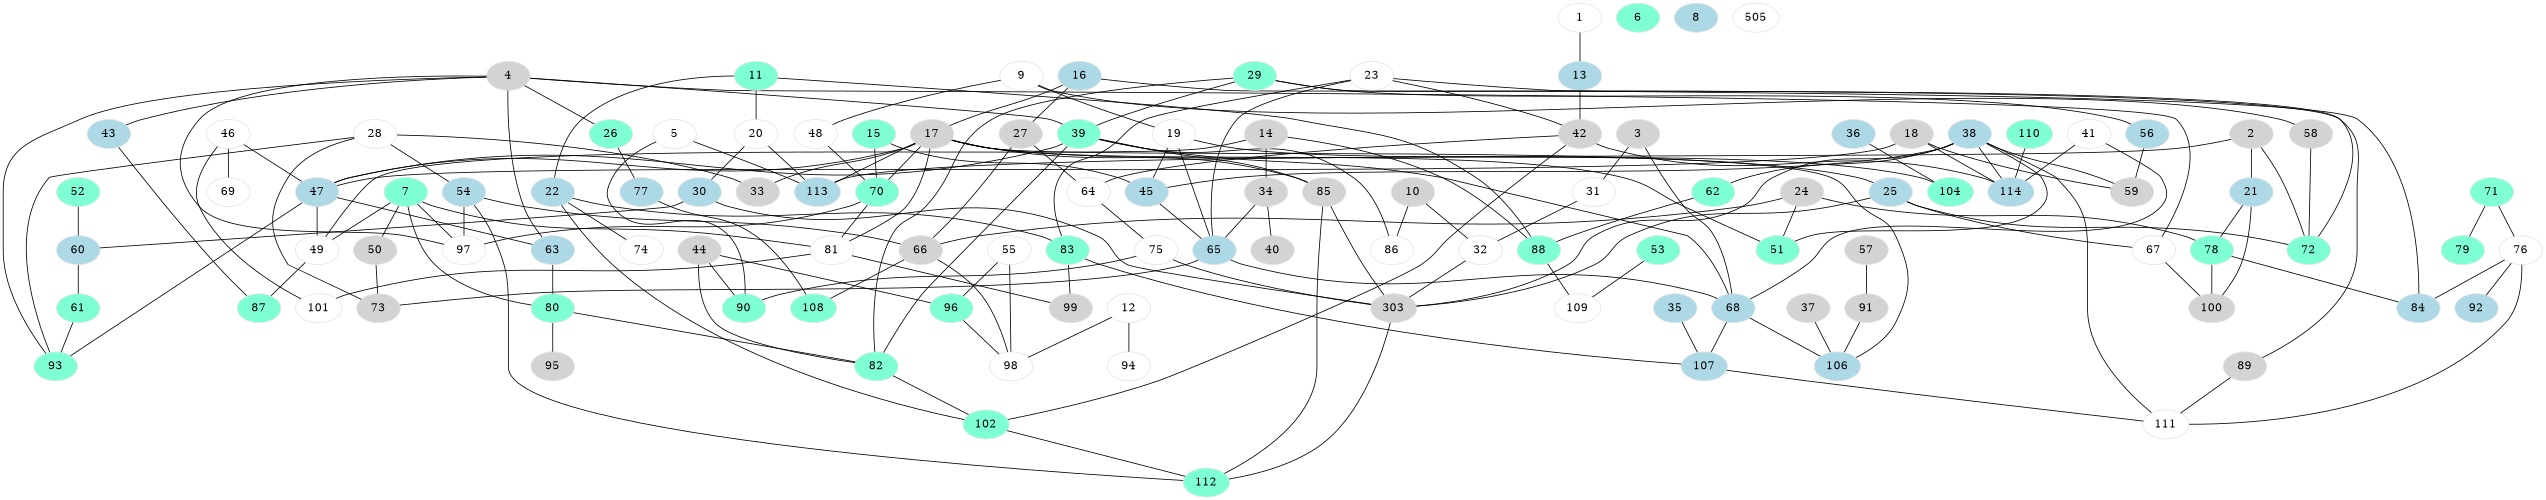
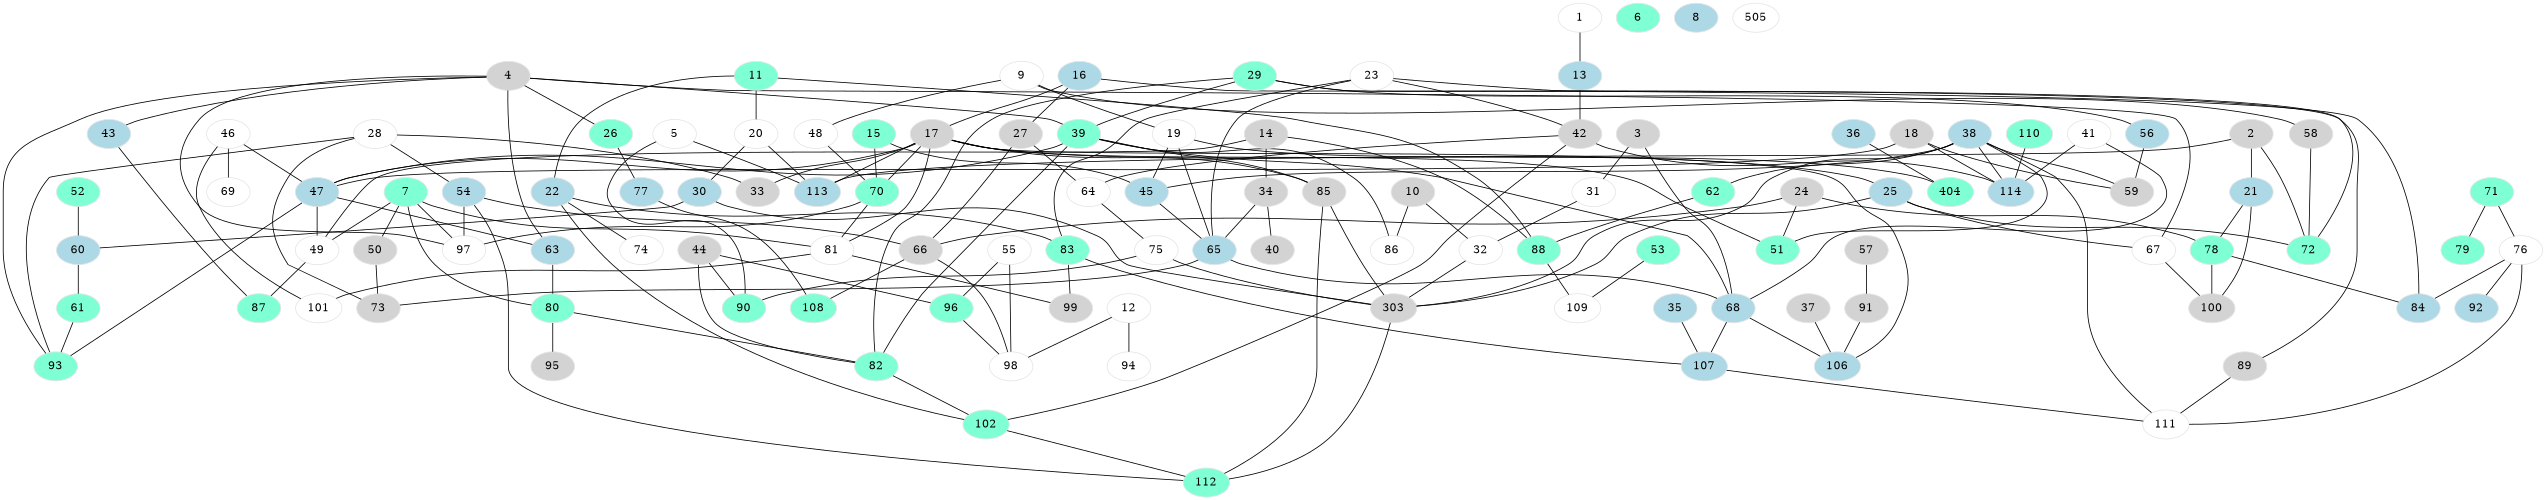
(1950, 192) -> (1950, 192)
